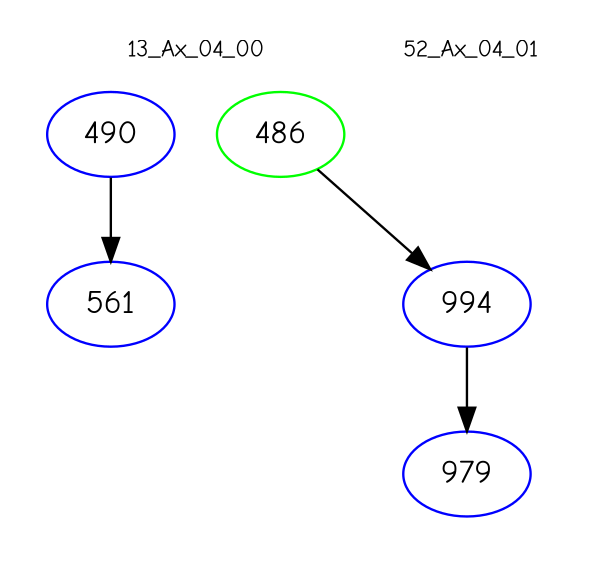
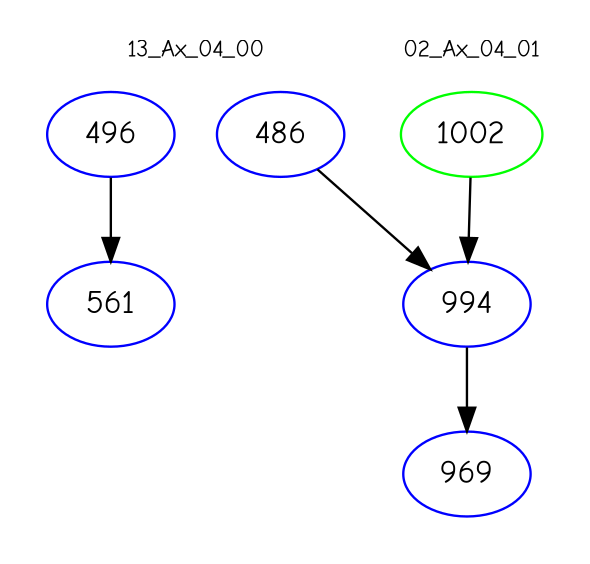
(472, 51) -> (472, 51)
(111, 134) -> (111, 134)
(281, 134) -> (281, 134)
none -> (472, 134)
(467, 474) -> (467, 474)
